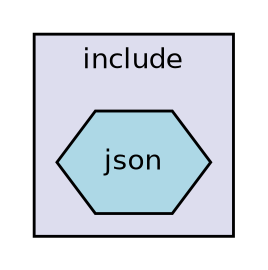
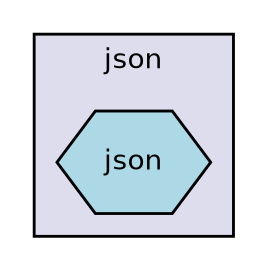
(134, 61) -> (134, 61)
